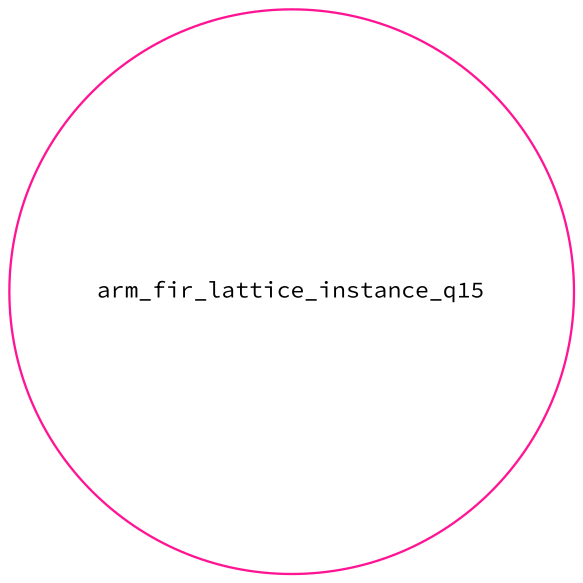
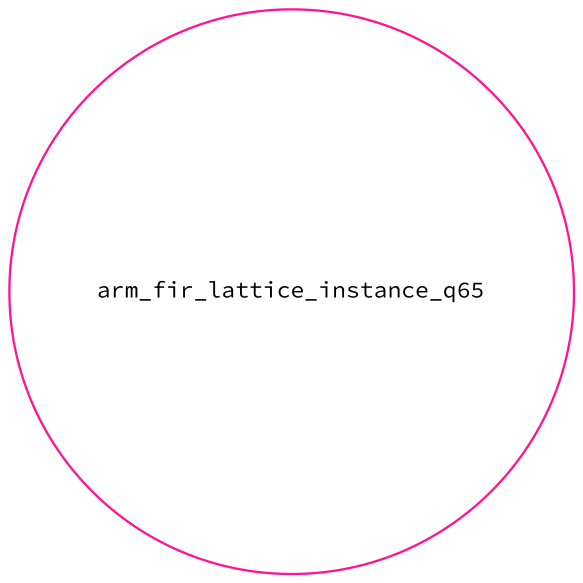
(292, 292) -> (292, 292)
